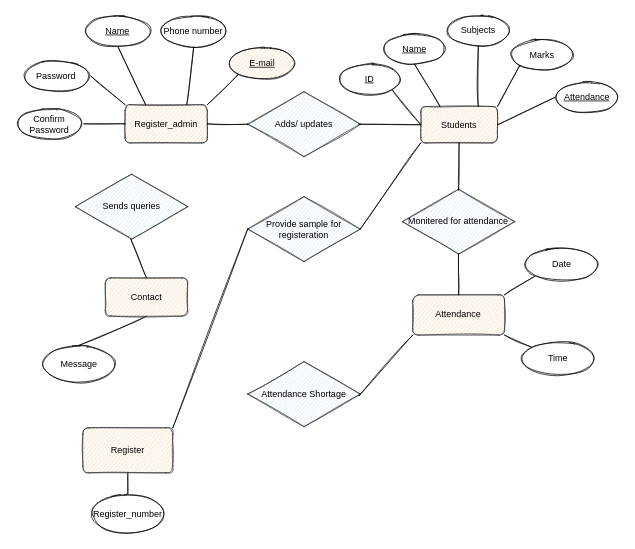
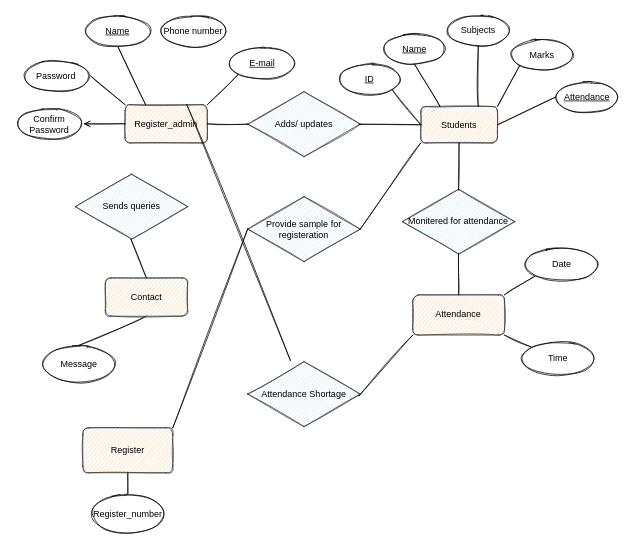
(262, 63) -> (262, 63)
(190, 77) -> (246, 252)
(88, 124) -> (89, 124)
